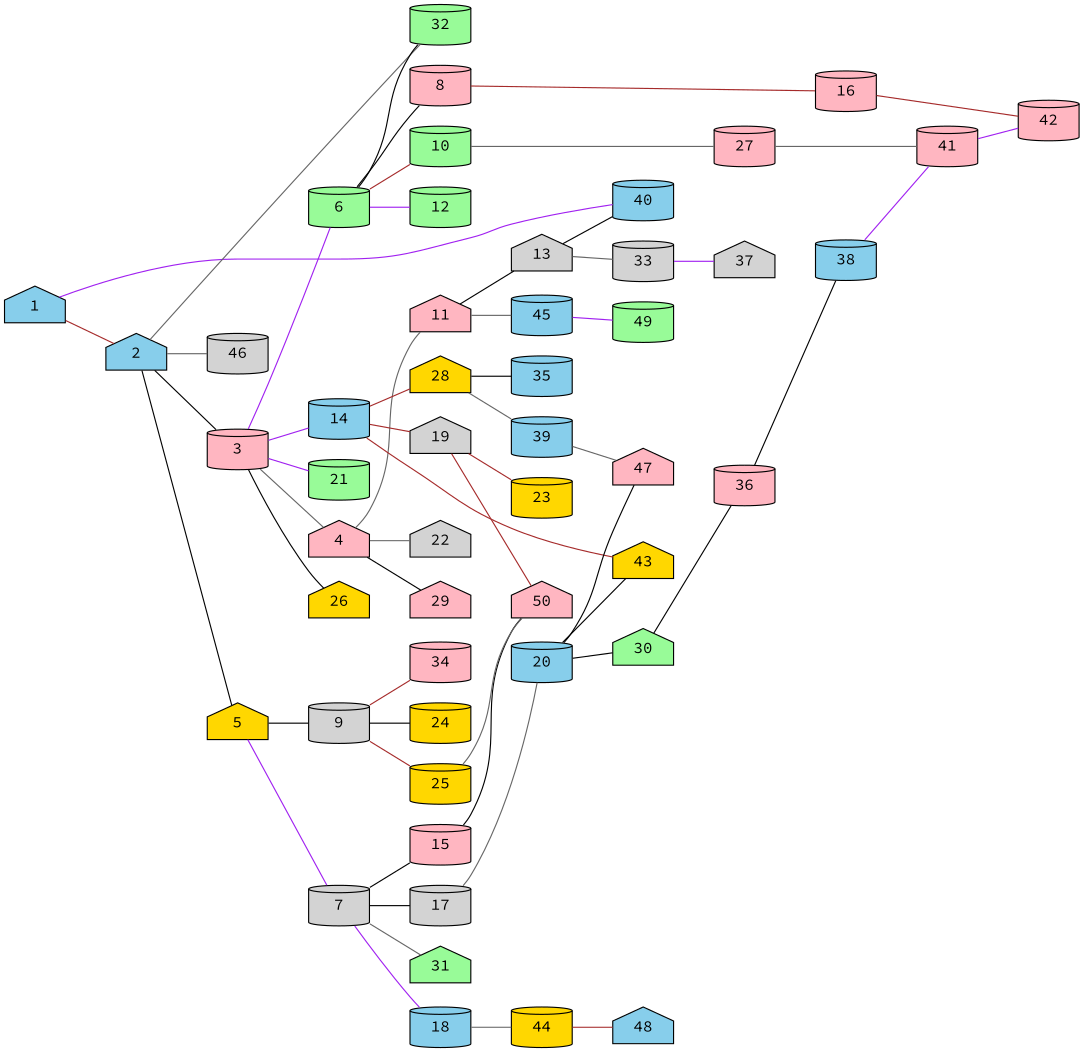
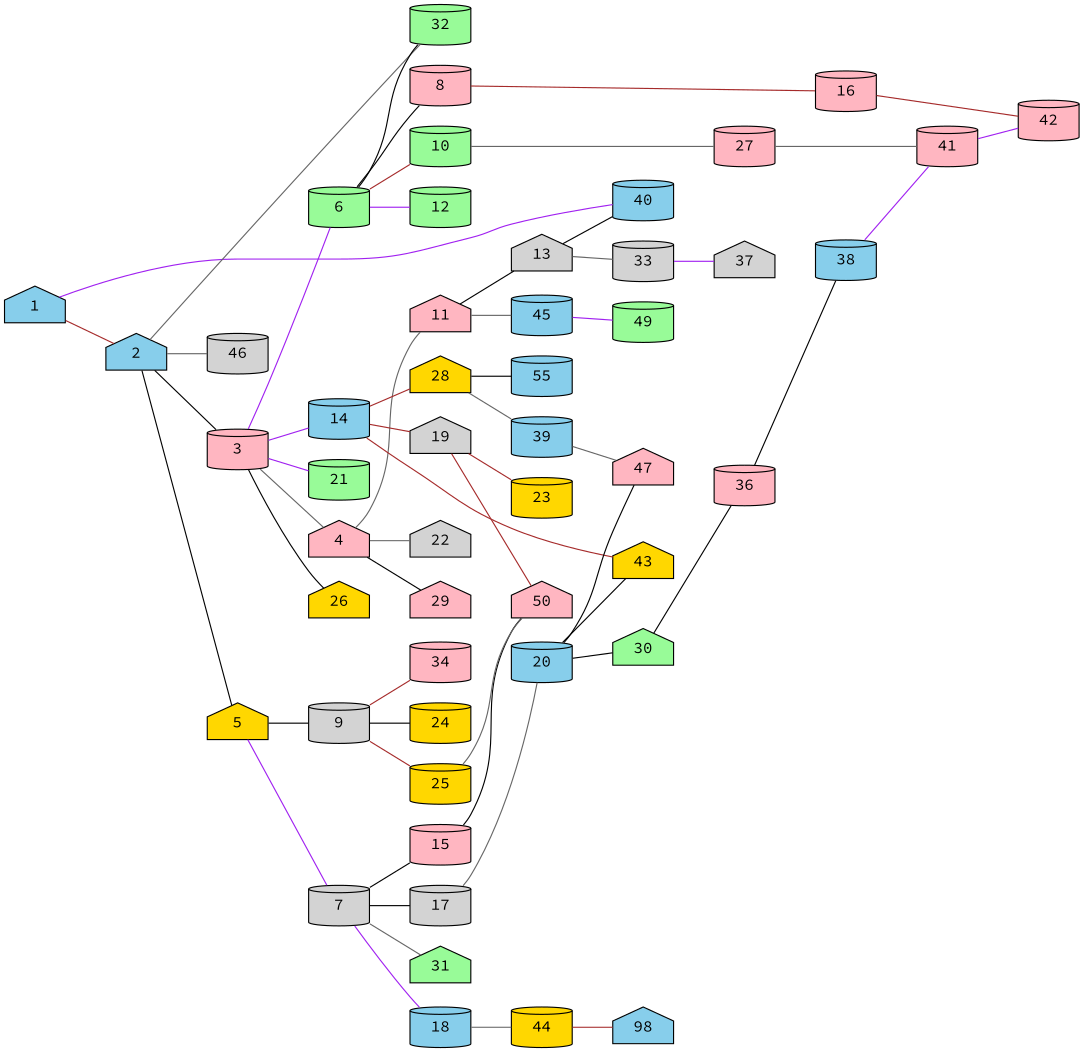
(542, 376) -> (542, 376)
(643, 1027) -> (643, 1027)
